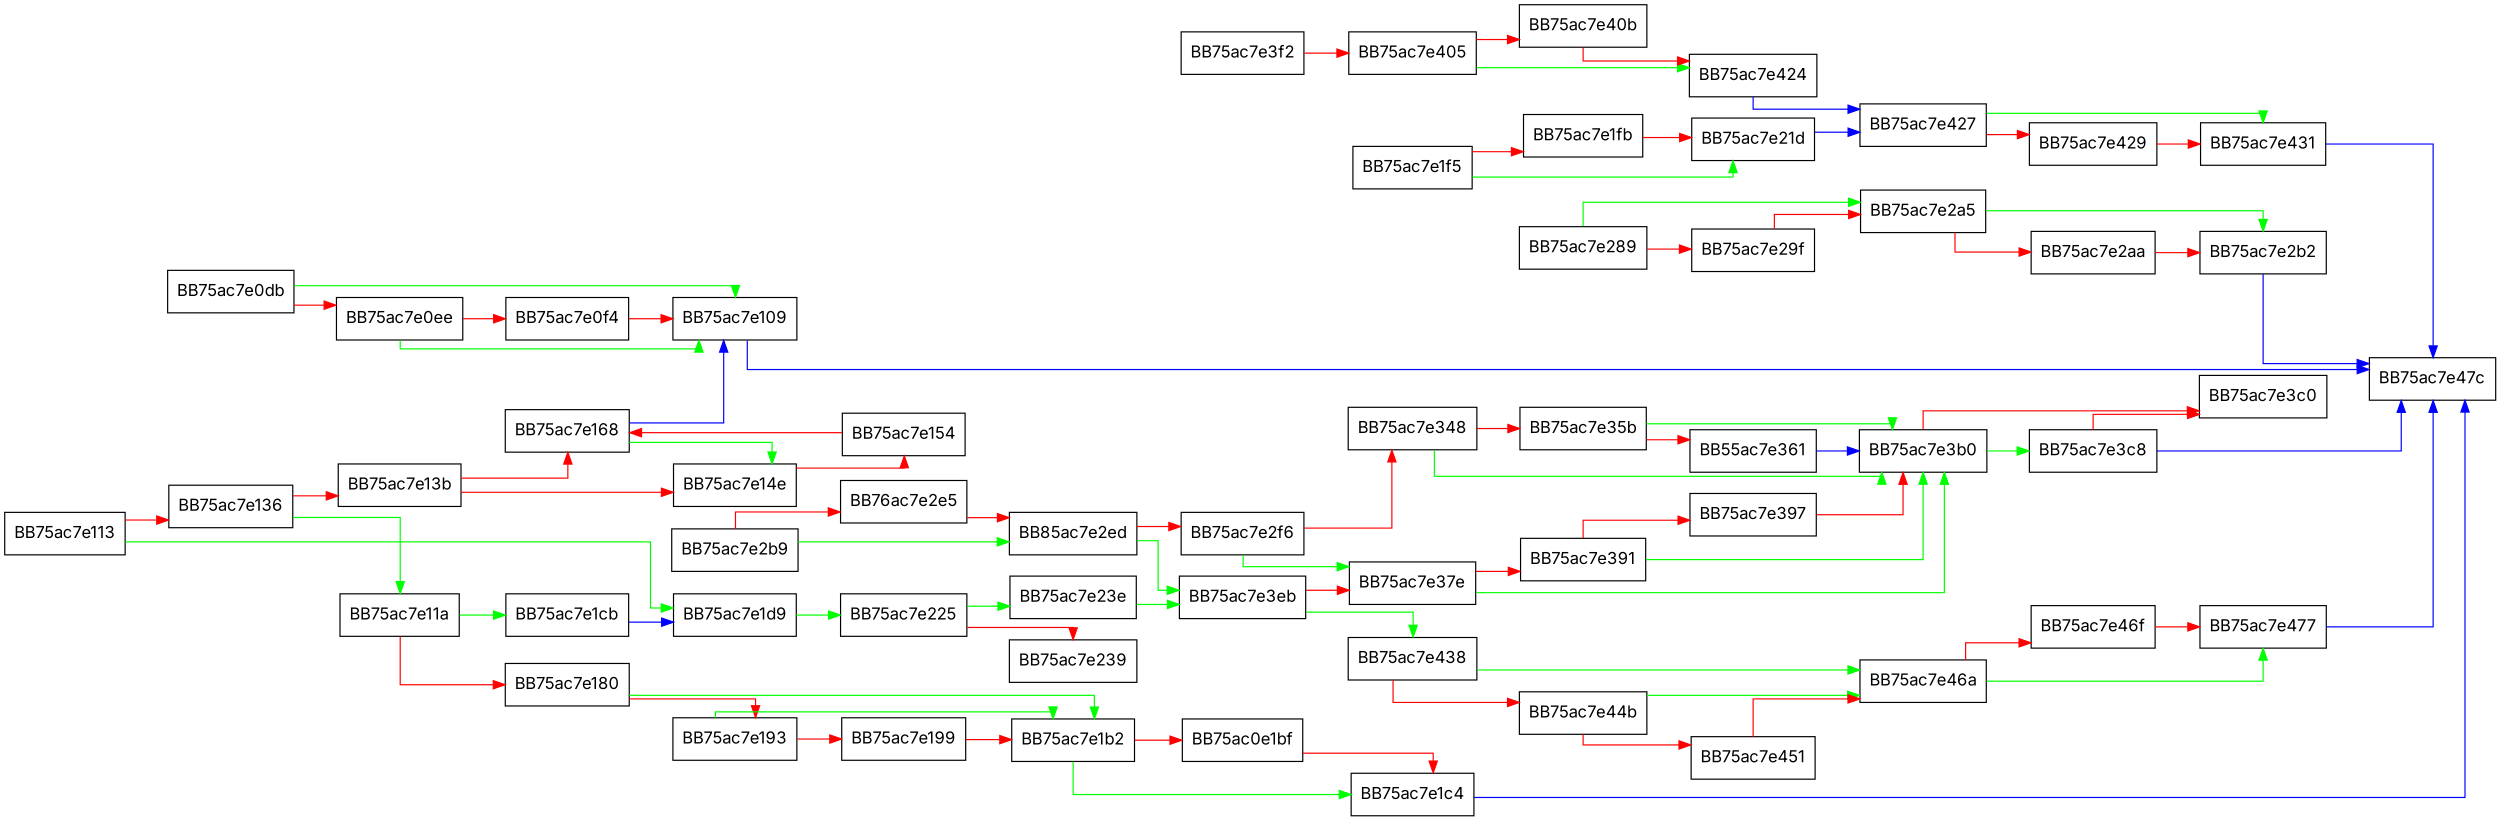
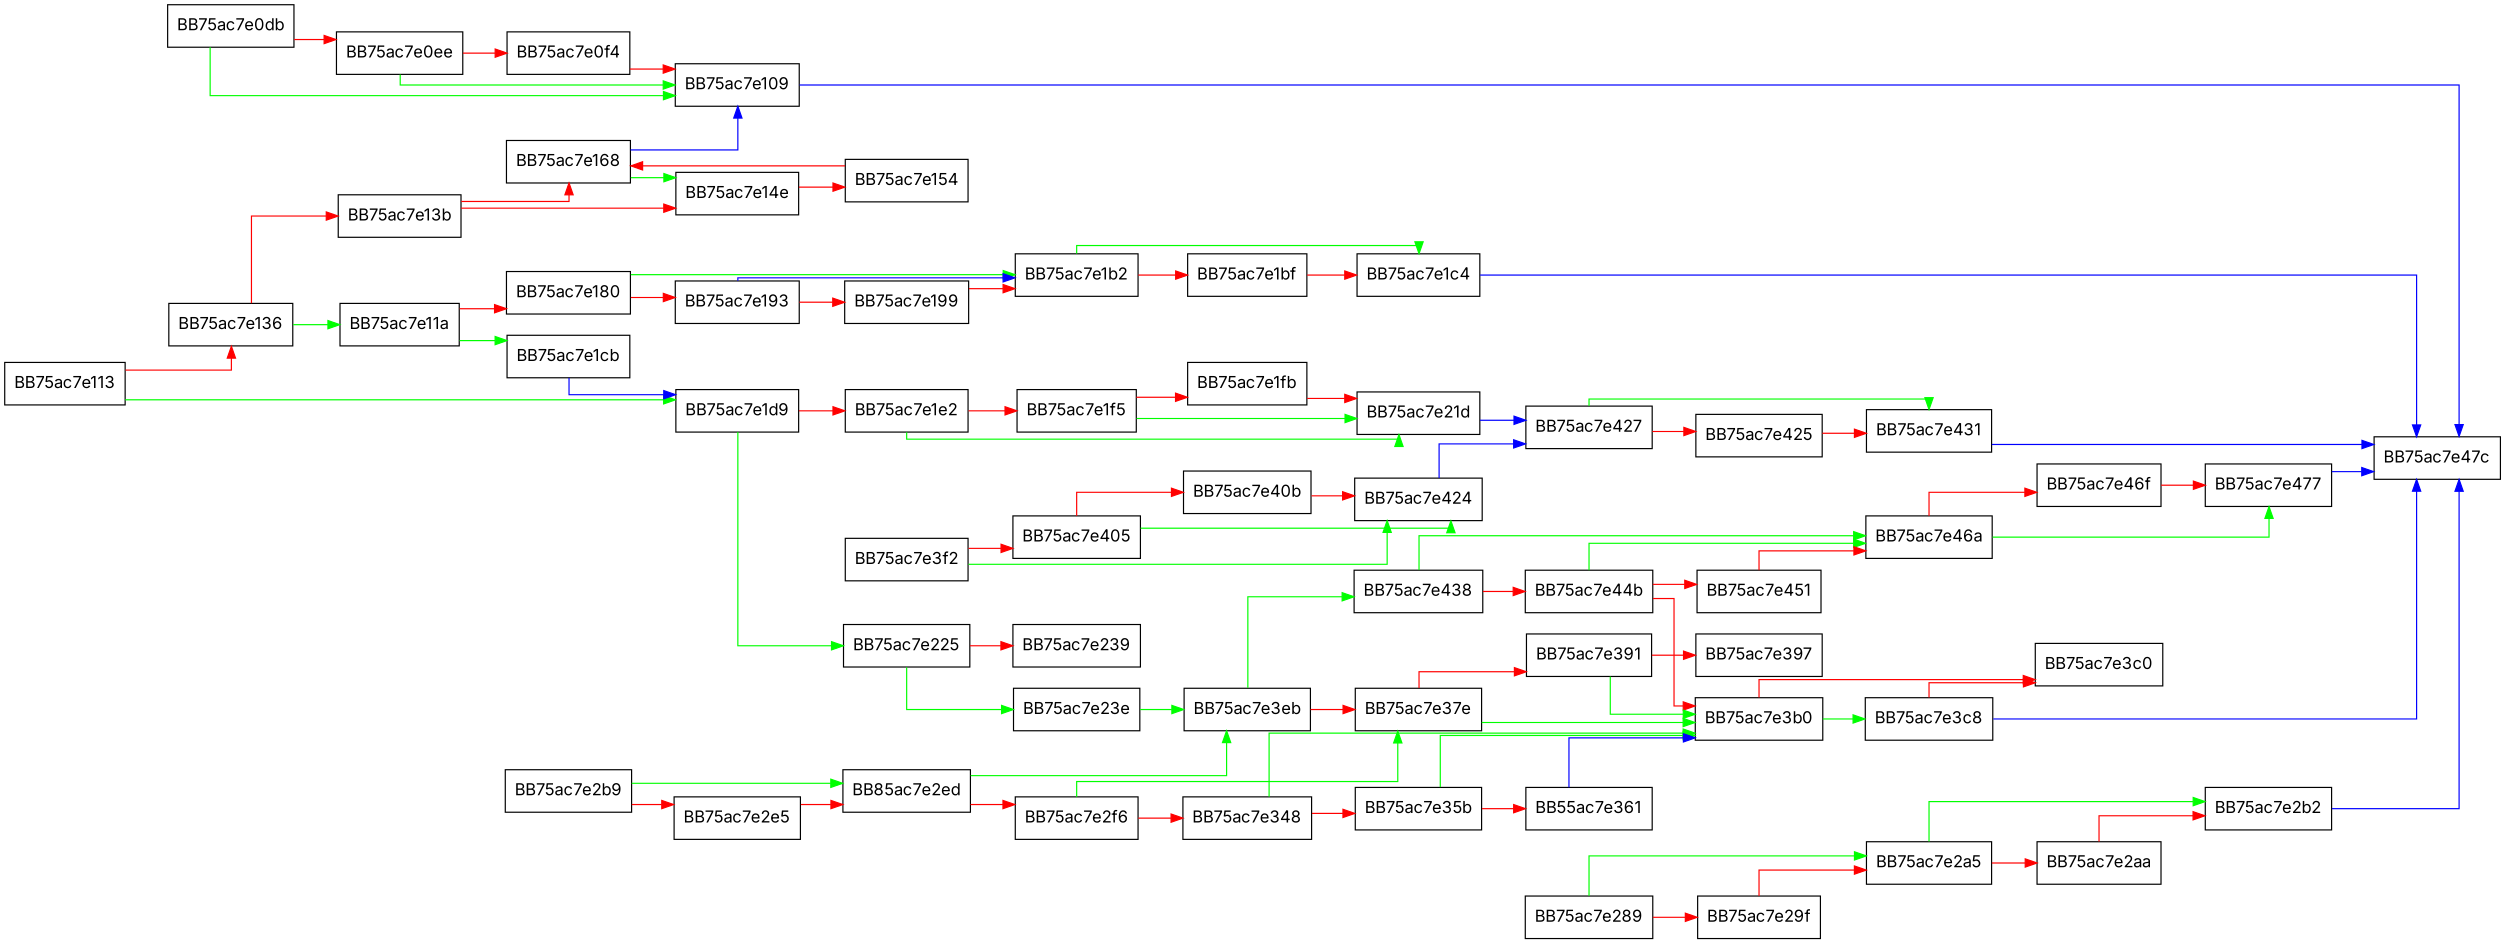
(2093, 144) -> (1759, 436)
none -> (907, 411)
(904, 502) -> (737, 818)
(1875, 515) -> (1674, 646)
none -> (1194, 564)
(882, 712) -> (869, 278)
(1243, 740) -> (1247, 275)
